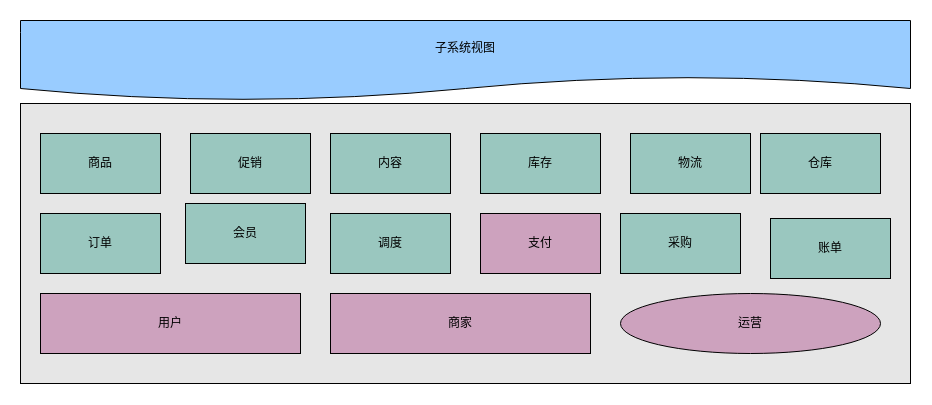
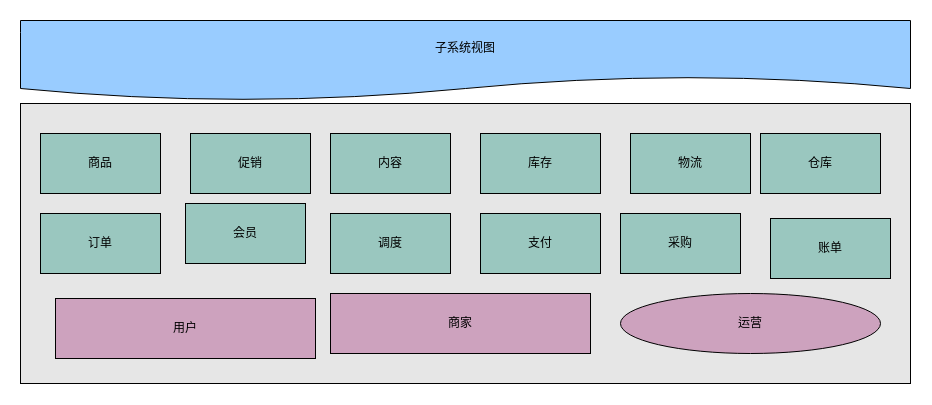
(541, 244) -> (541, 244)
(171, 324) -> (186, 329)
